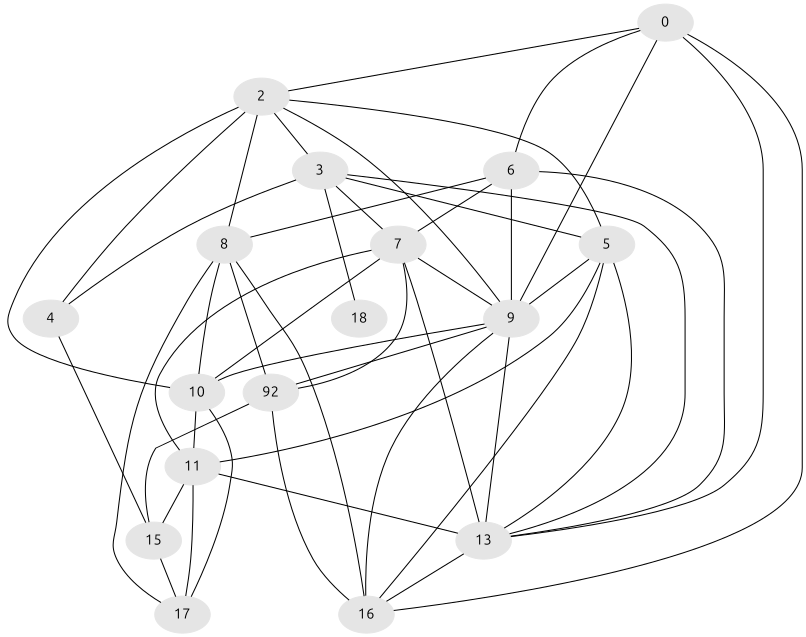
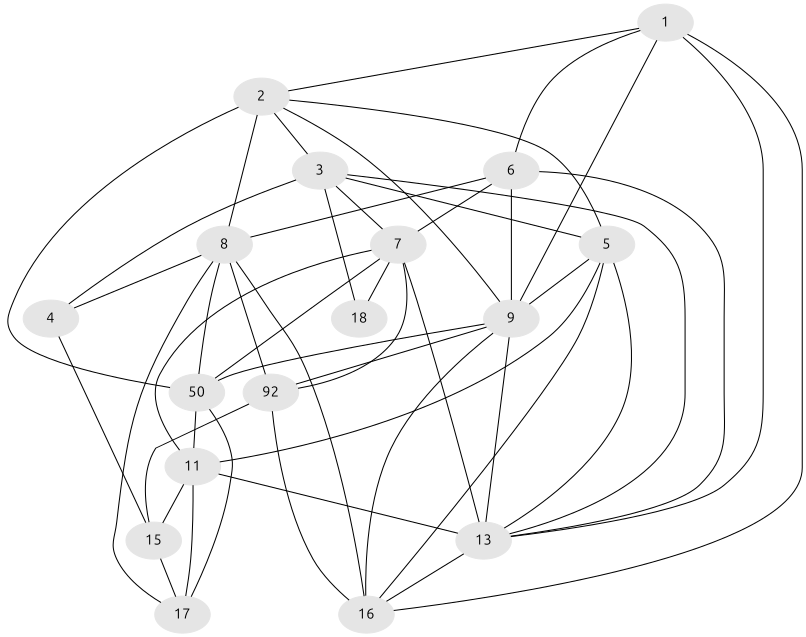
(666, 23) -> (666, 23)
(149, 202) -> (138, 282)
(455, 282) -> (379, 282)
(197, 393) -> (197, 393)
